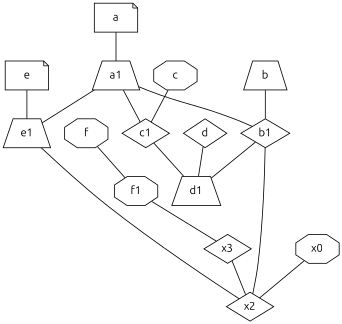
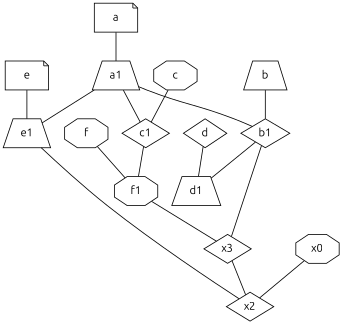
(169, 160) -> (141, 161)
(262, 221) -> (246, 191)
